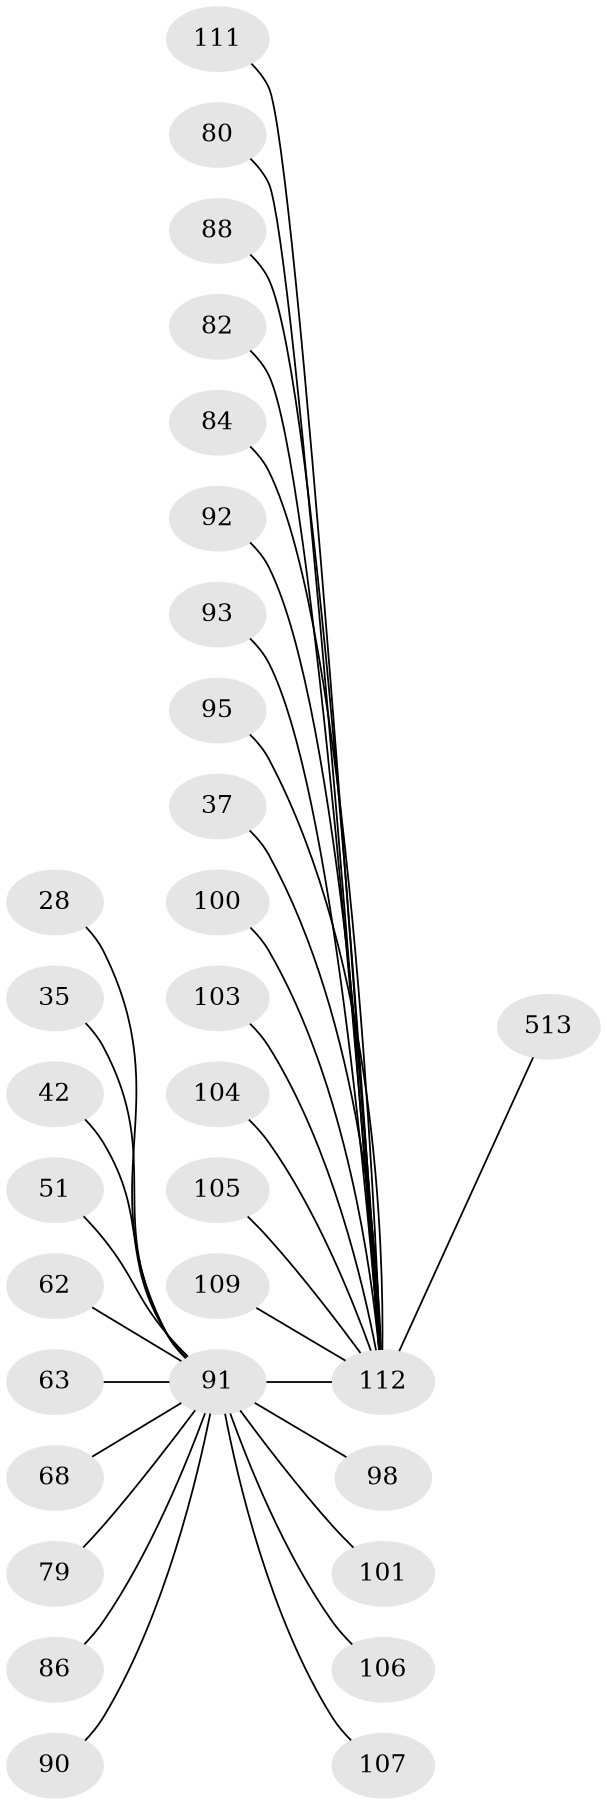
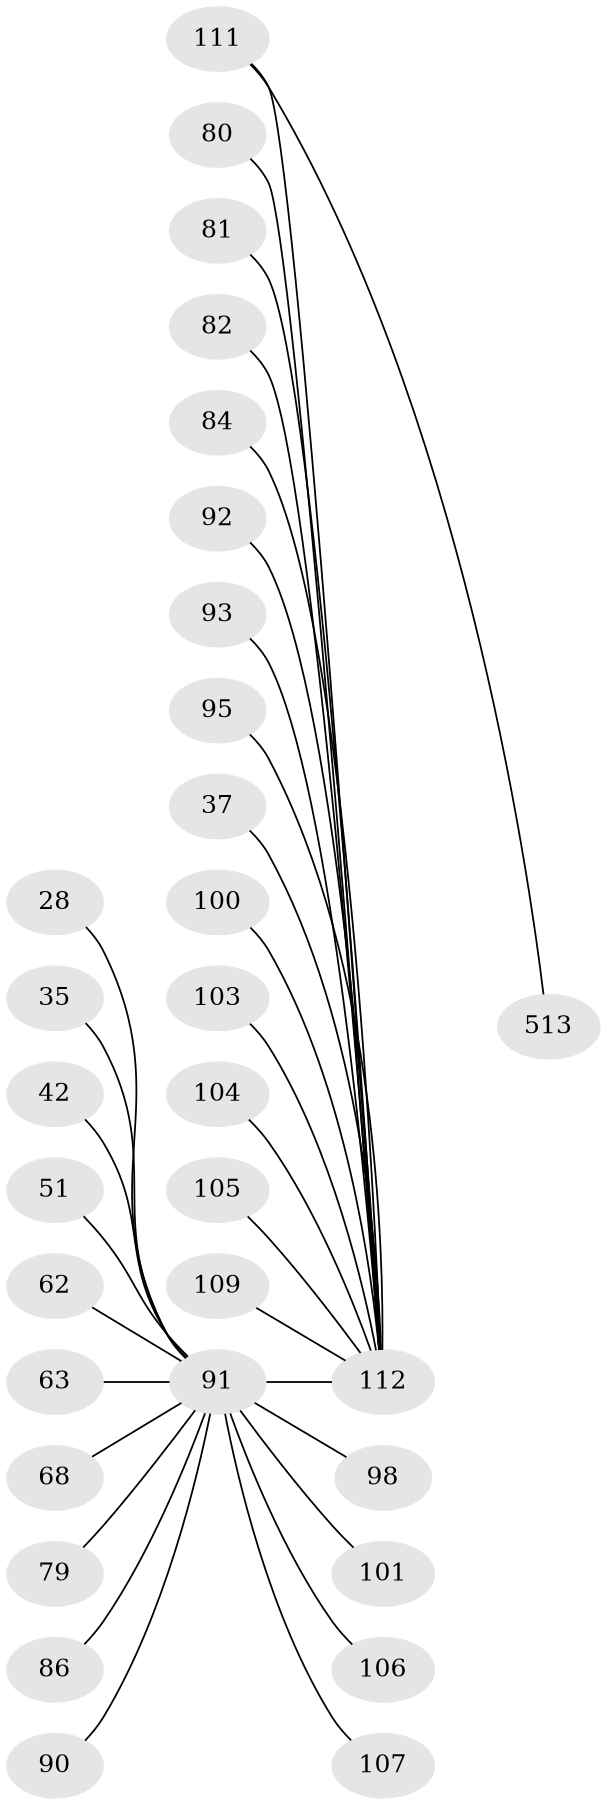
(218, 231) -> (218, 231)
(466, 1204) -> (445, 513)
